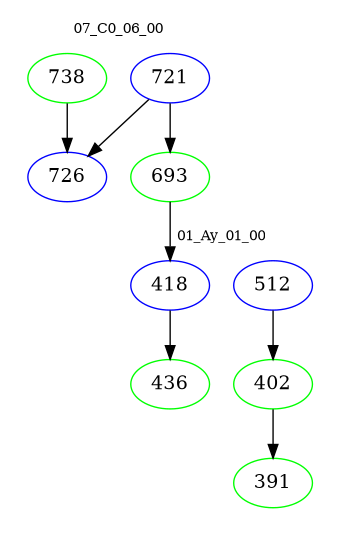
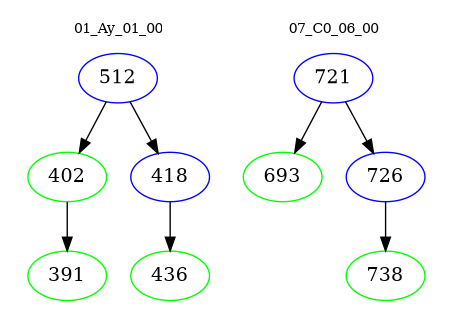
(67, 121) -> (386, 220)
(170, 232) -> (141, 121)
